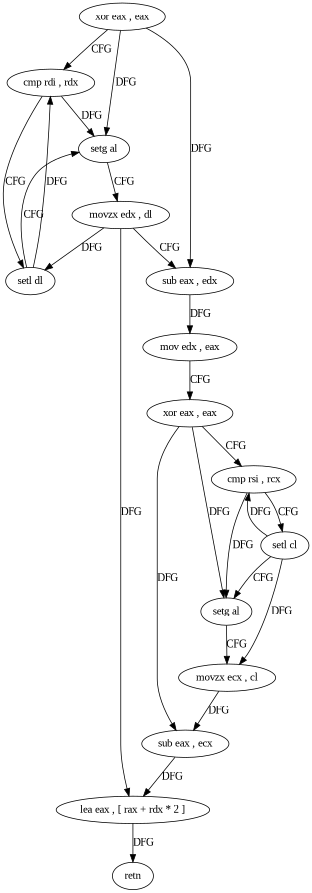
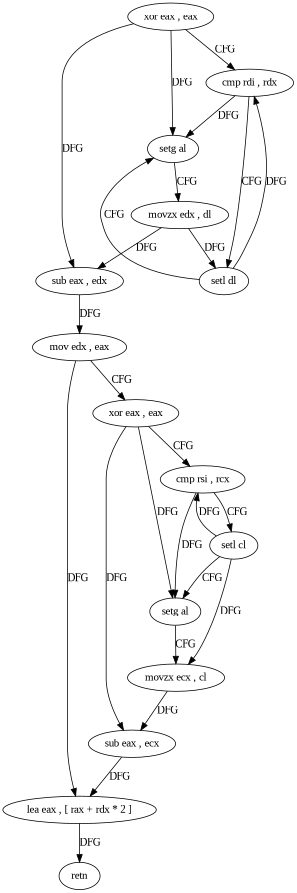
(170, 248) -> (146, 248)
(121, 509) -> (67, 575)
